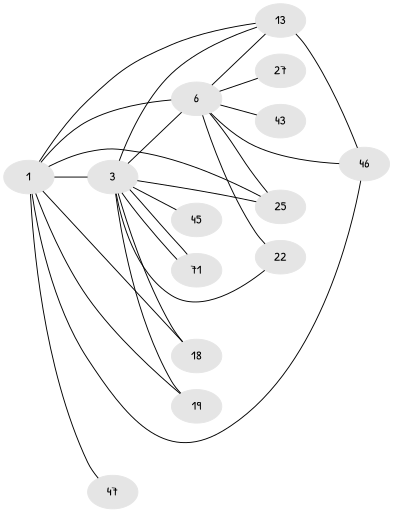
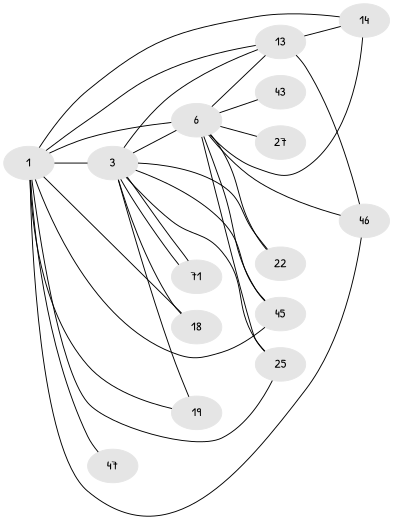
none -> (364, 21)
none -> (231, 220)
none -> (120, 318)
